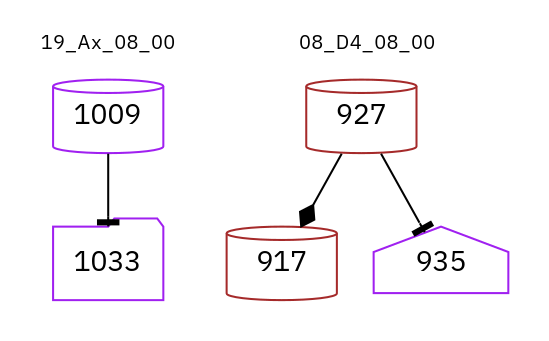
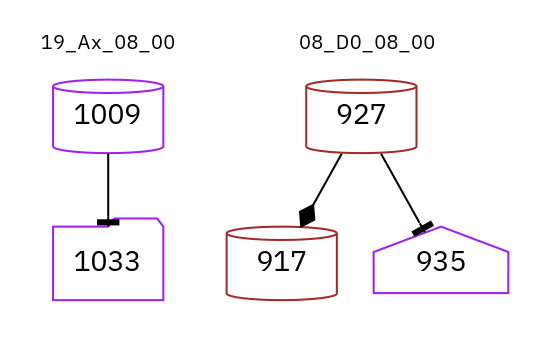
(368, 44) -> (368, 44)
